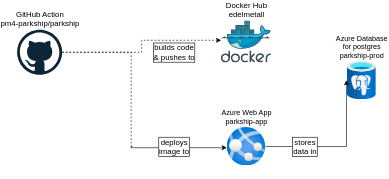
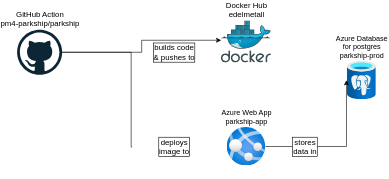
(169, 40) -> (169, 40)
(131, 99) -> (131, 99)
(221, 148) -> none
